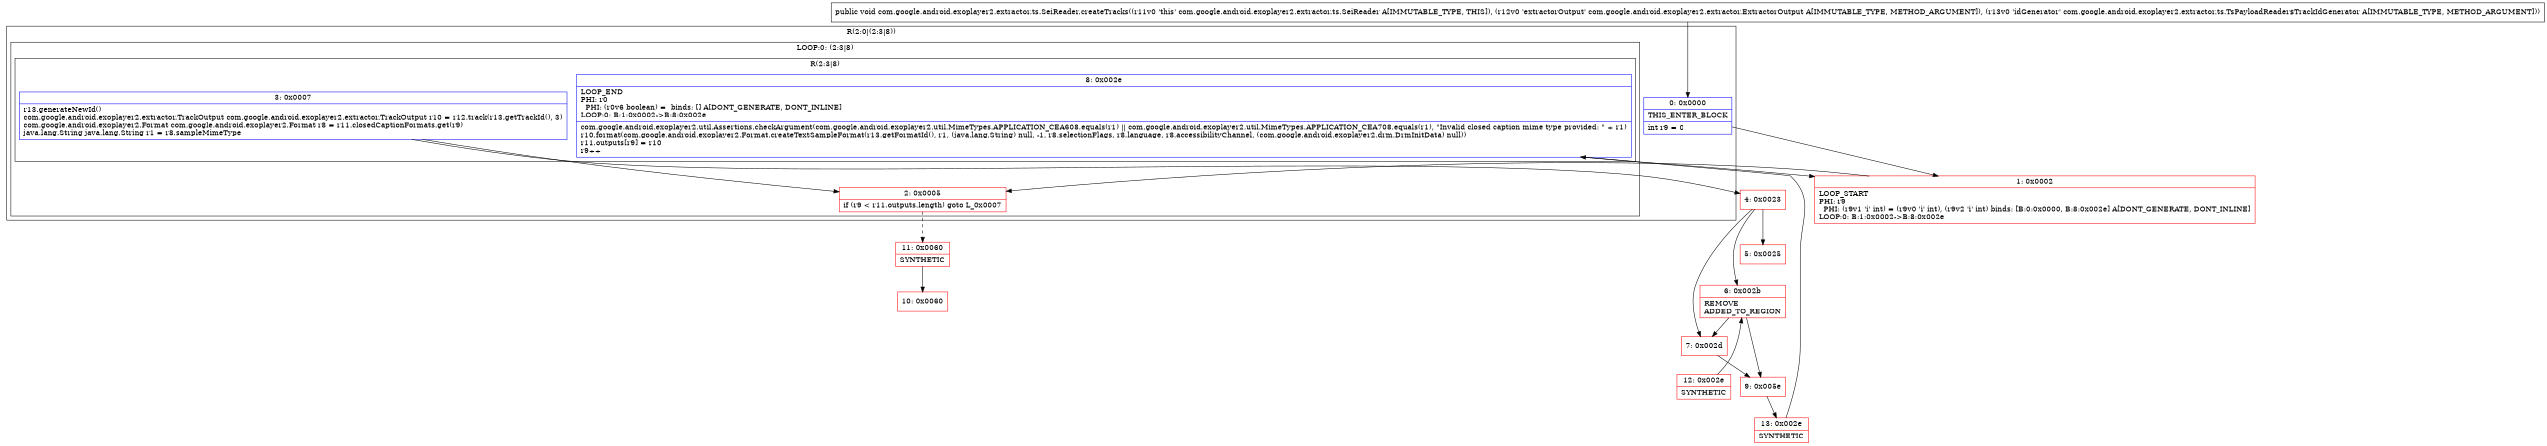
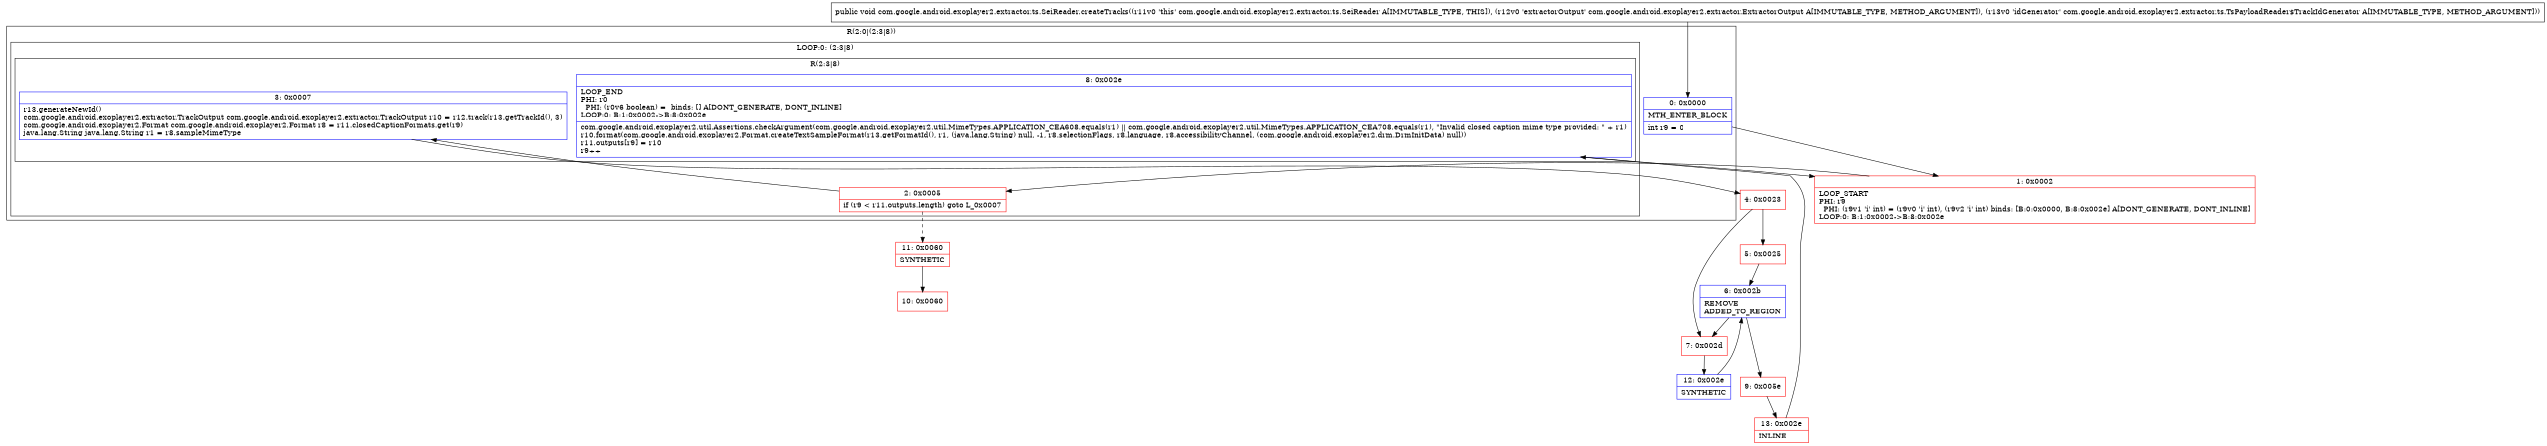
(1688, 115) -> (1688, 115)
(628, 169) -> (637, 169)
(1736, 242) -> (1755, 272)
(1743, 302) -> (1743, 302)
(1731, 365) -> (1704, 362)
(1704, 387) -> (1704, 387)
(1782, 436) -> (1773, 436)
